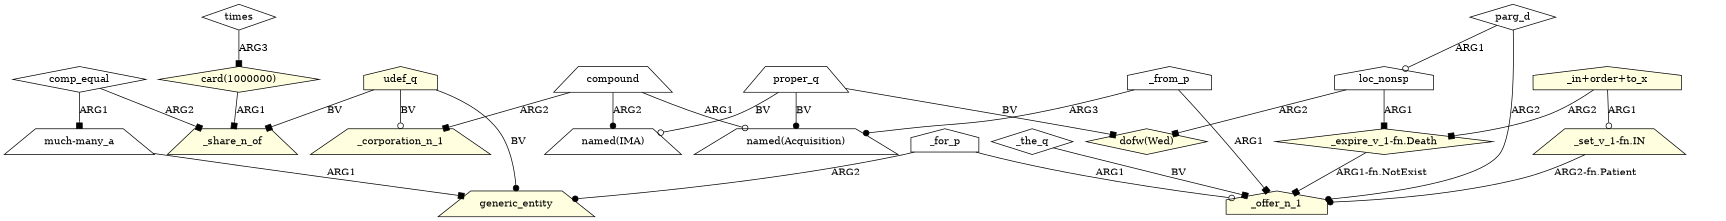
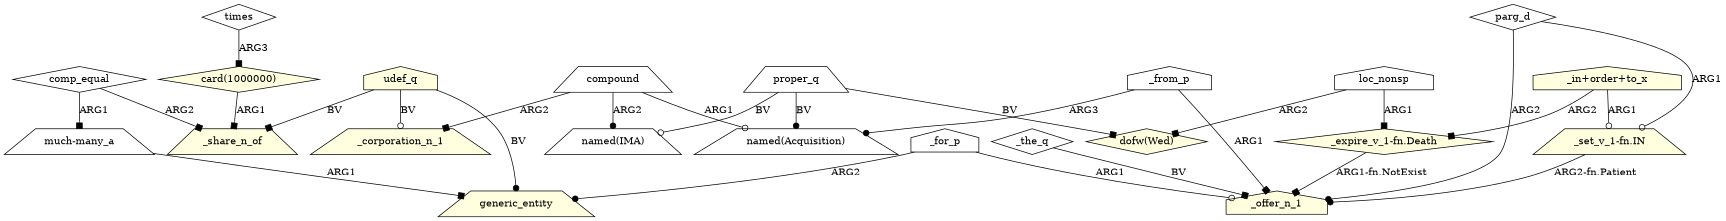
(1453, 46) -> (1658, 48)
